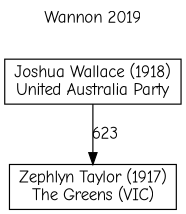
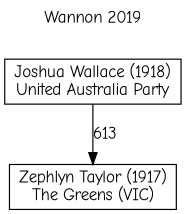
(105, 134) -> (105, 134)
